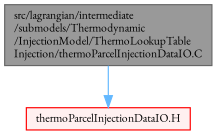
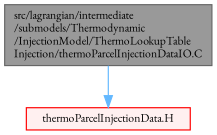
(108, 119) -> (108, 119)
